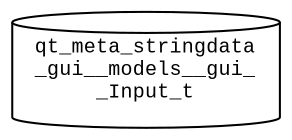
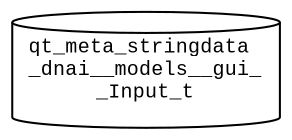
(146, 70) -> (146, 70)
